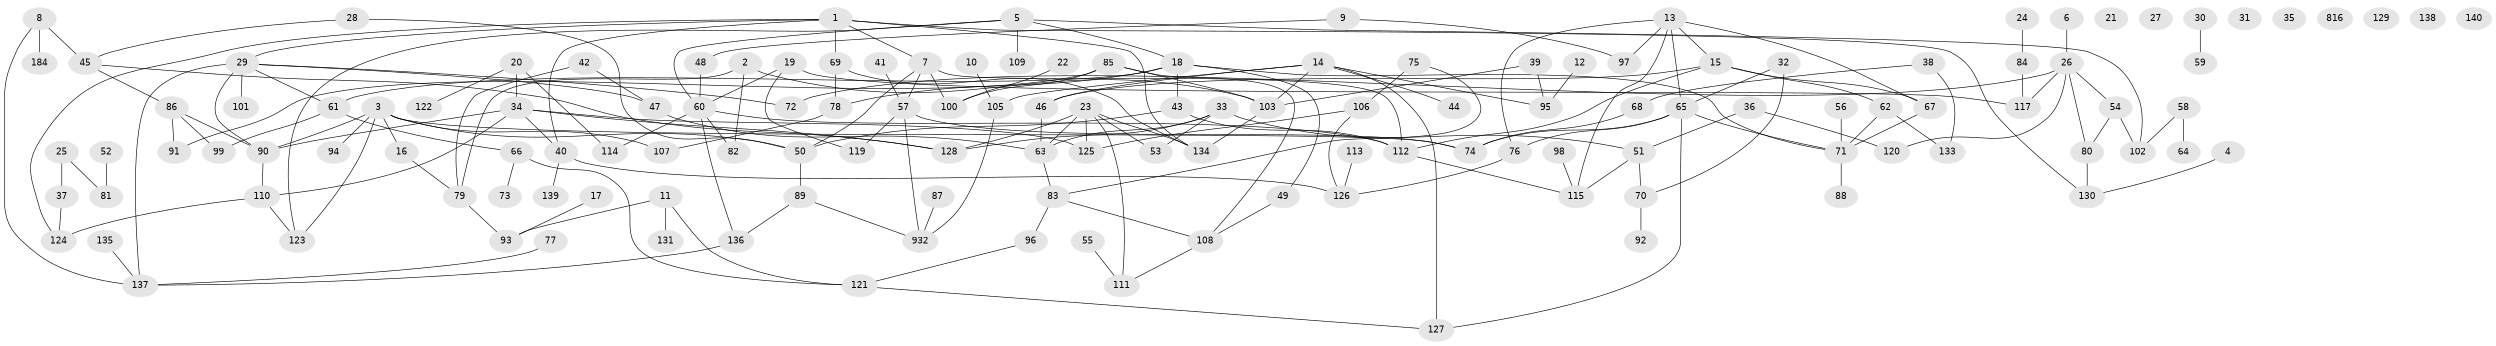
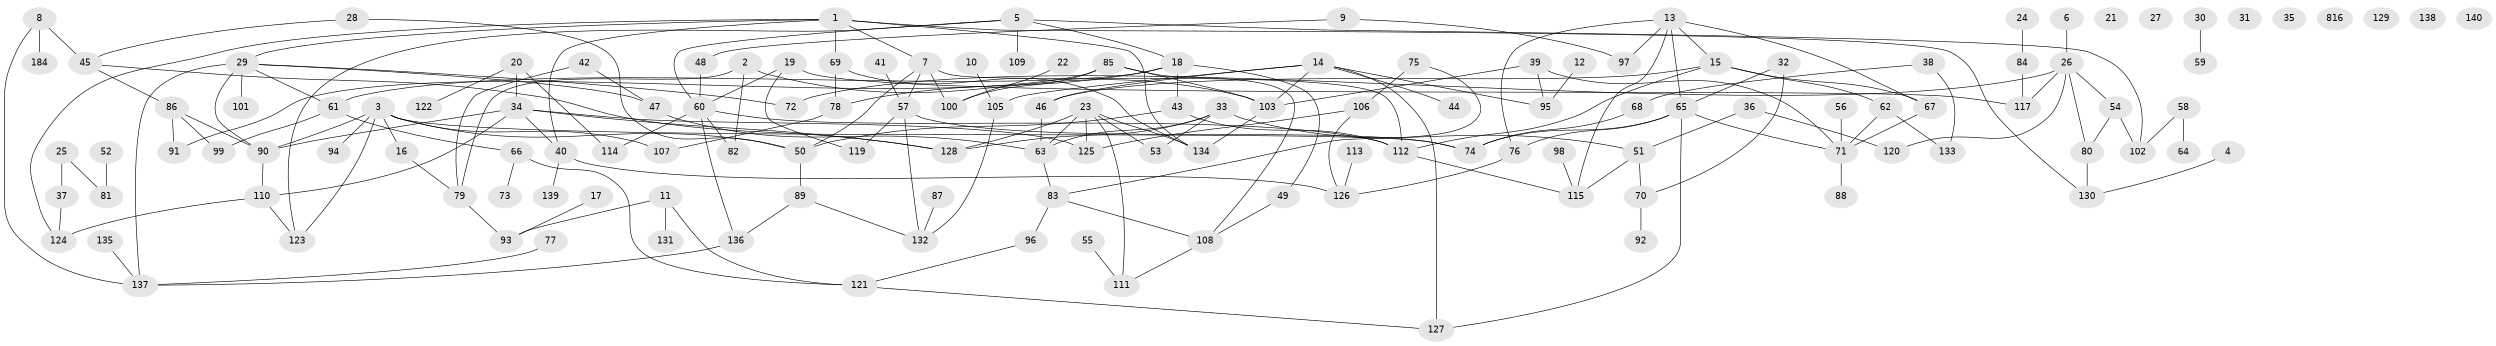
(1518, 75) -> (1699, 81)
(920, 241) -> (920, 241)
